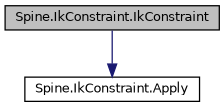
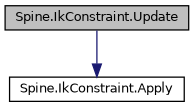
(112, 18) -> (97, 18)
